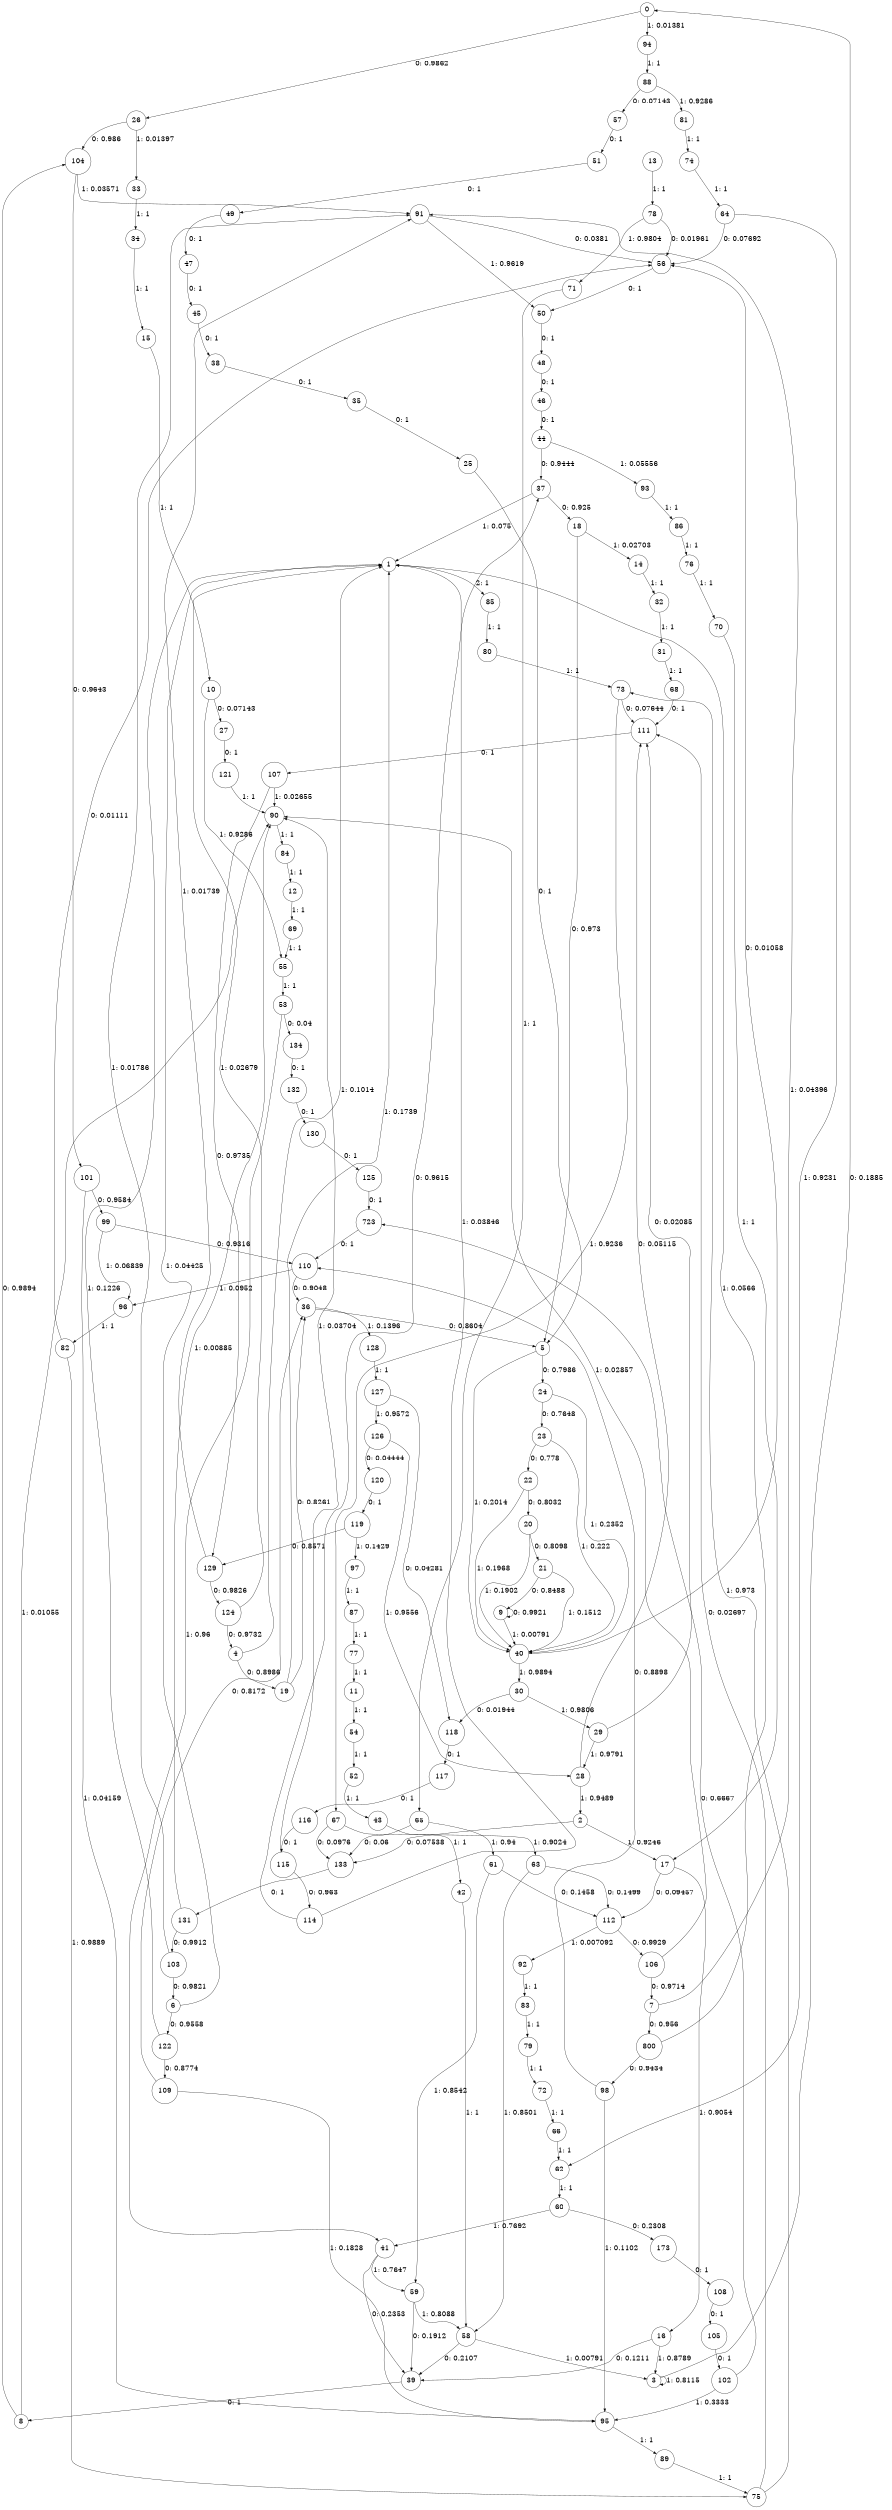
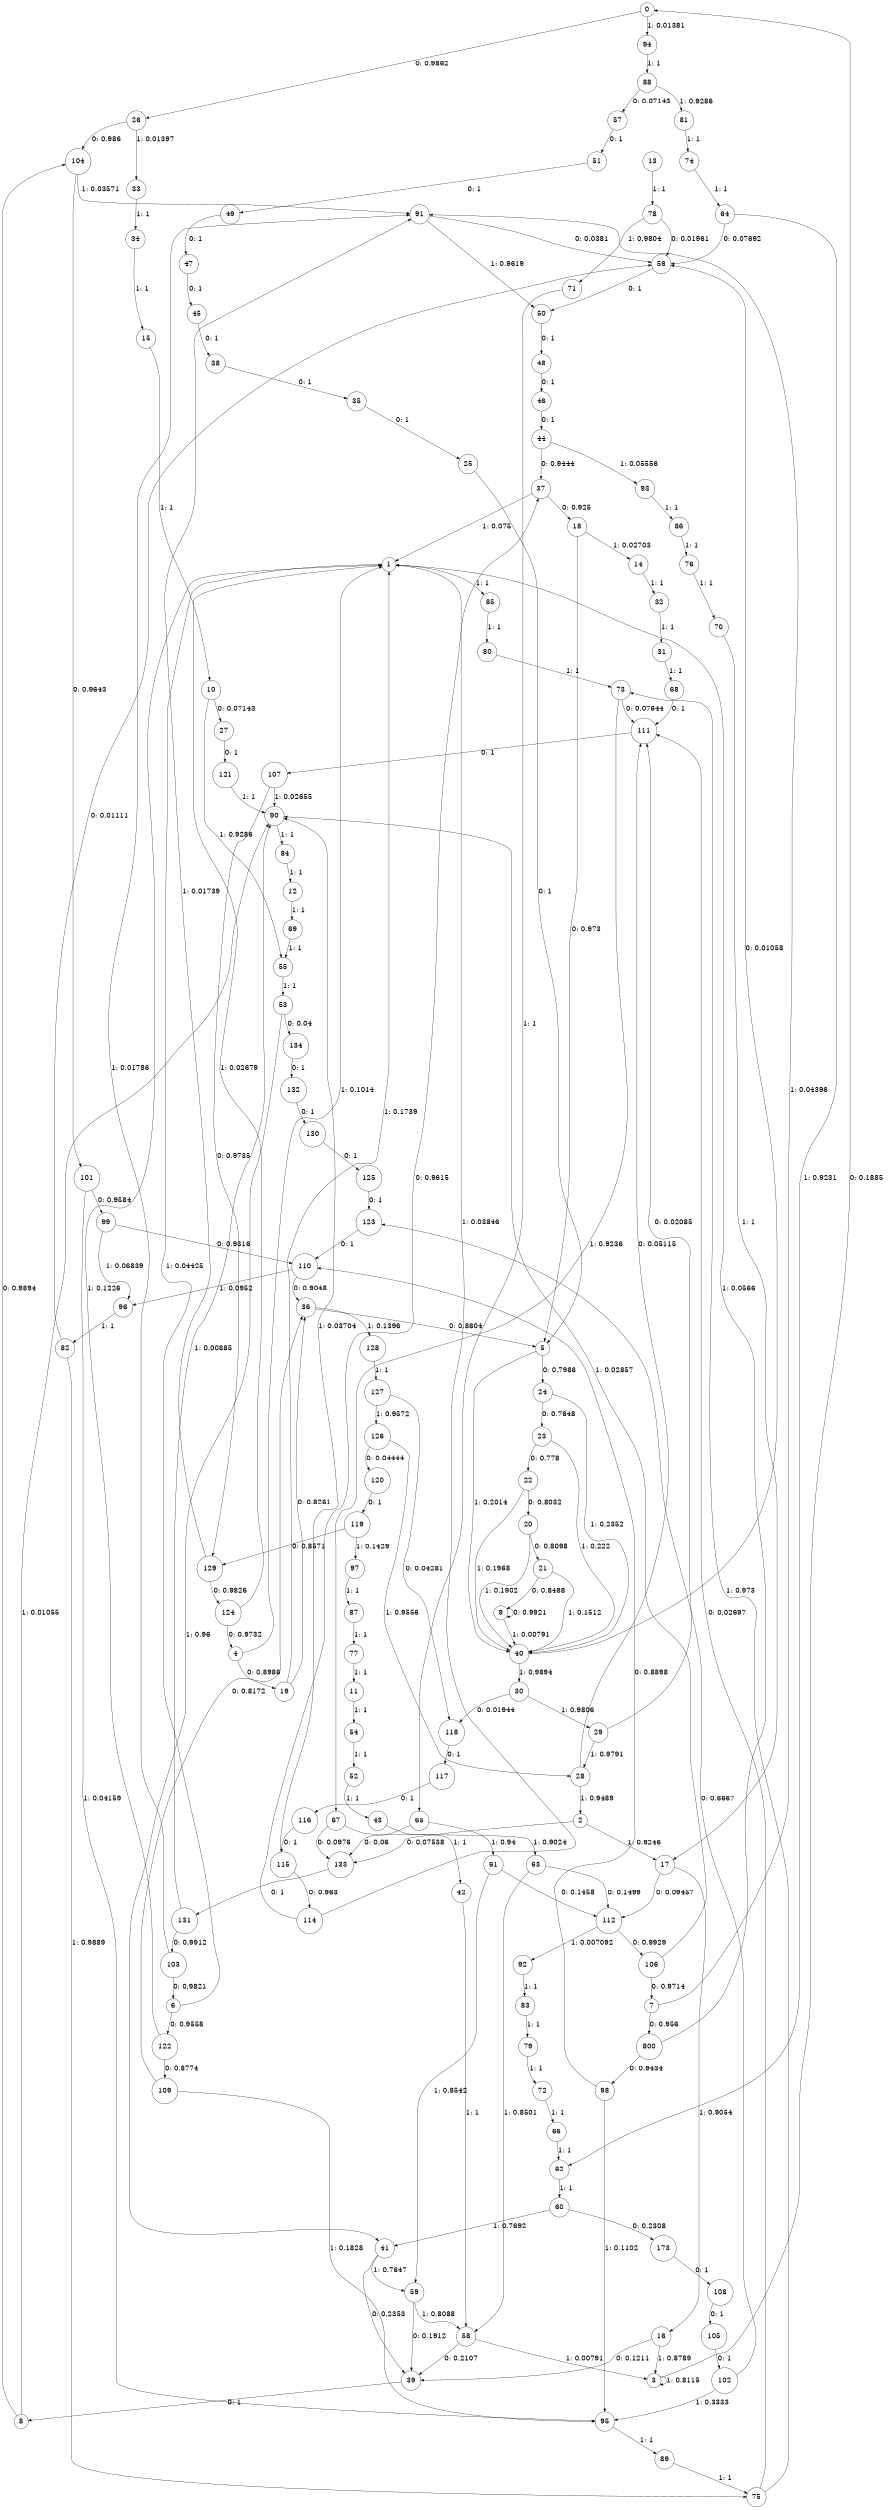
(491, 584) -> (491, 584)
(369, 1222) -> (369, 1222)
